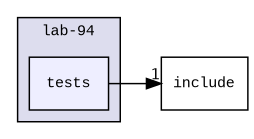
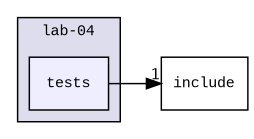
(69, 32) -> (69, 32)
